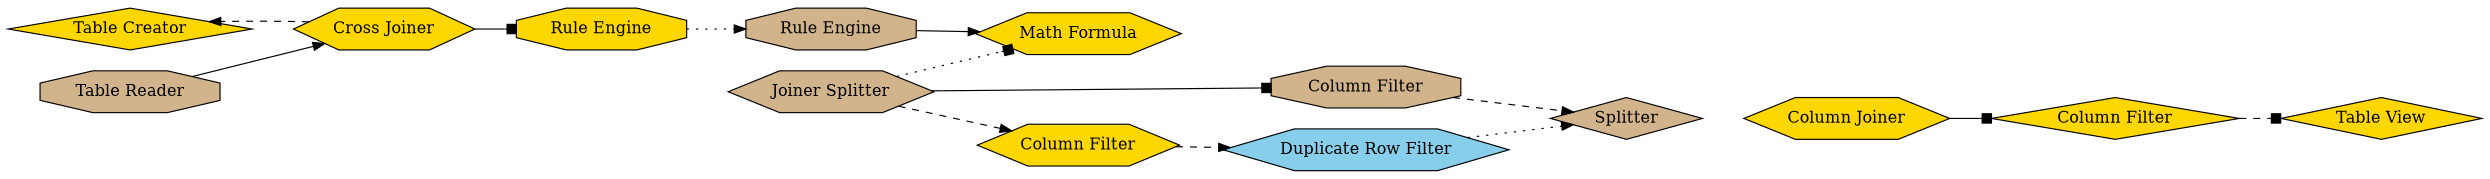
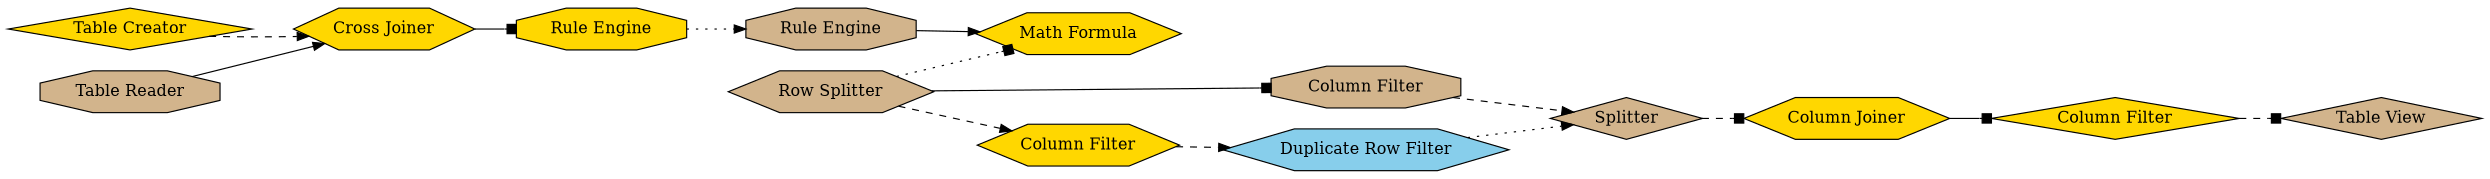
(265, 21) -> (253, 37)
(831, 92) -> (831, 92)
none -> (1717, 118)
(2381, 118) -> (2381, 118)
